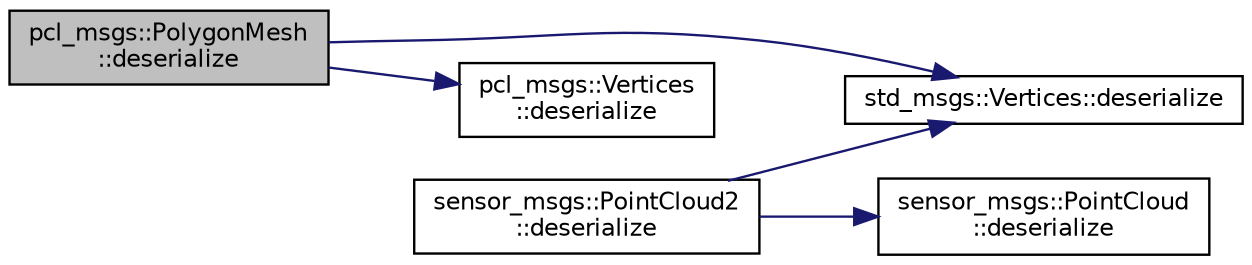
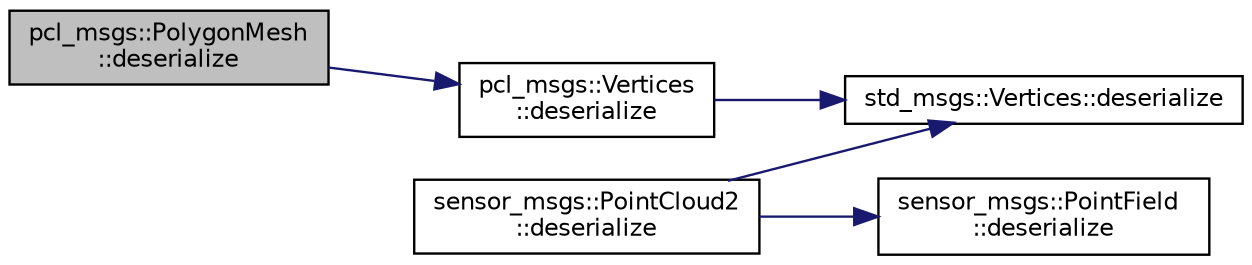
(632, 33) -> (768, 100)
(1044, 217) -> (1044, 217)
